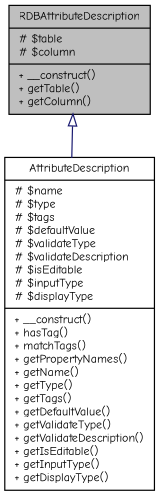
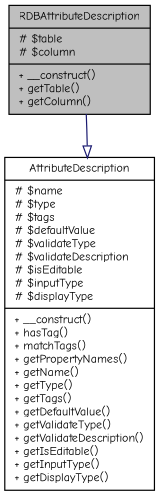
(72, 142) -> (87, 130)
